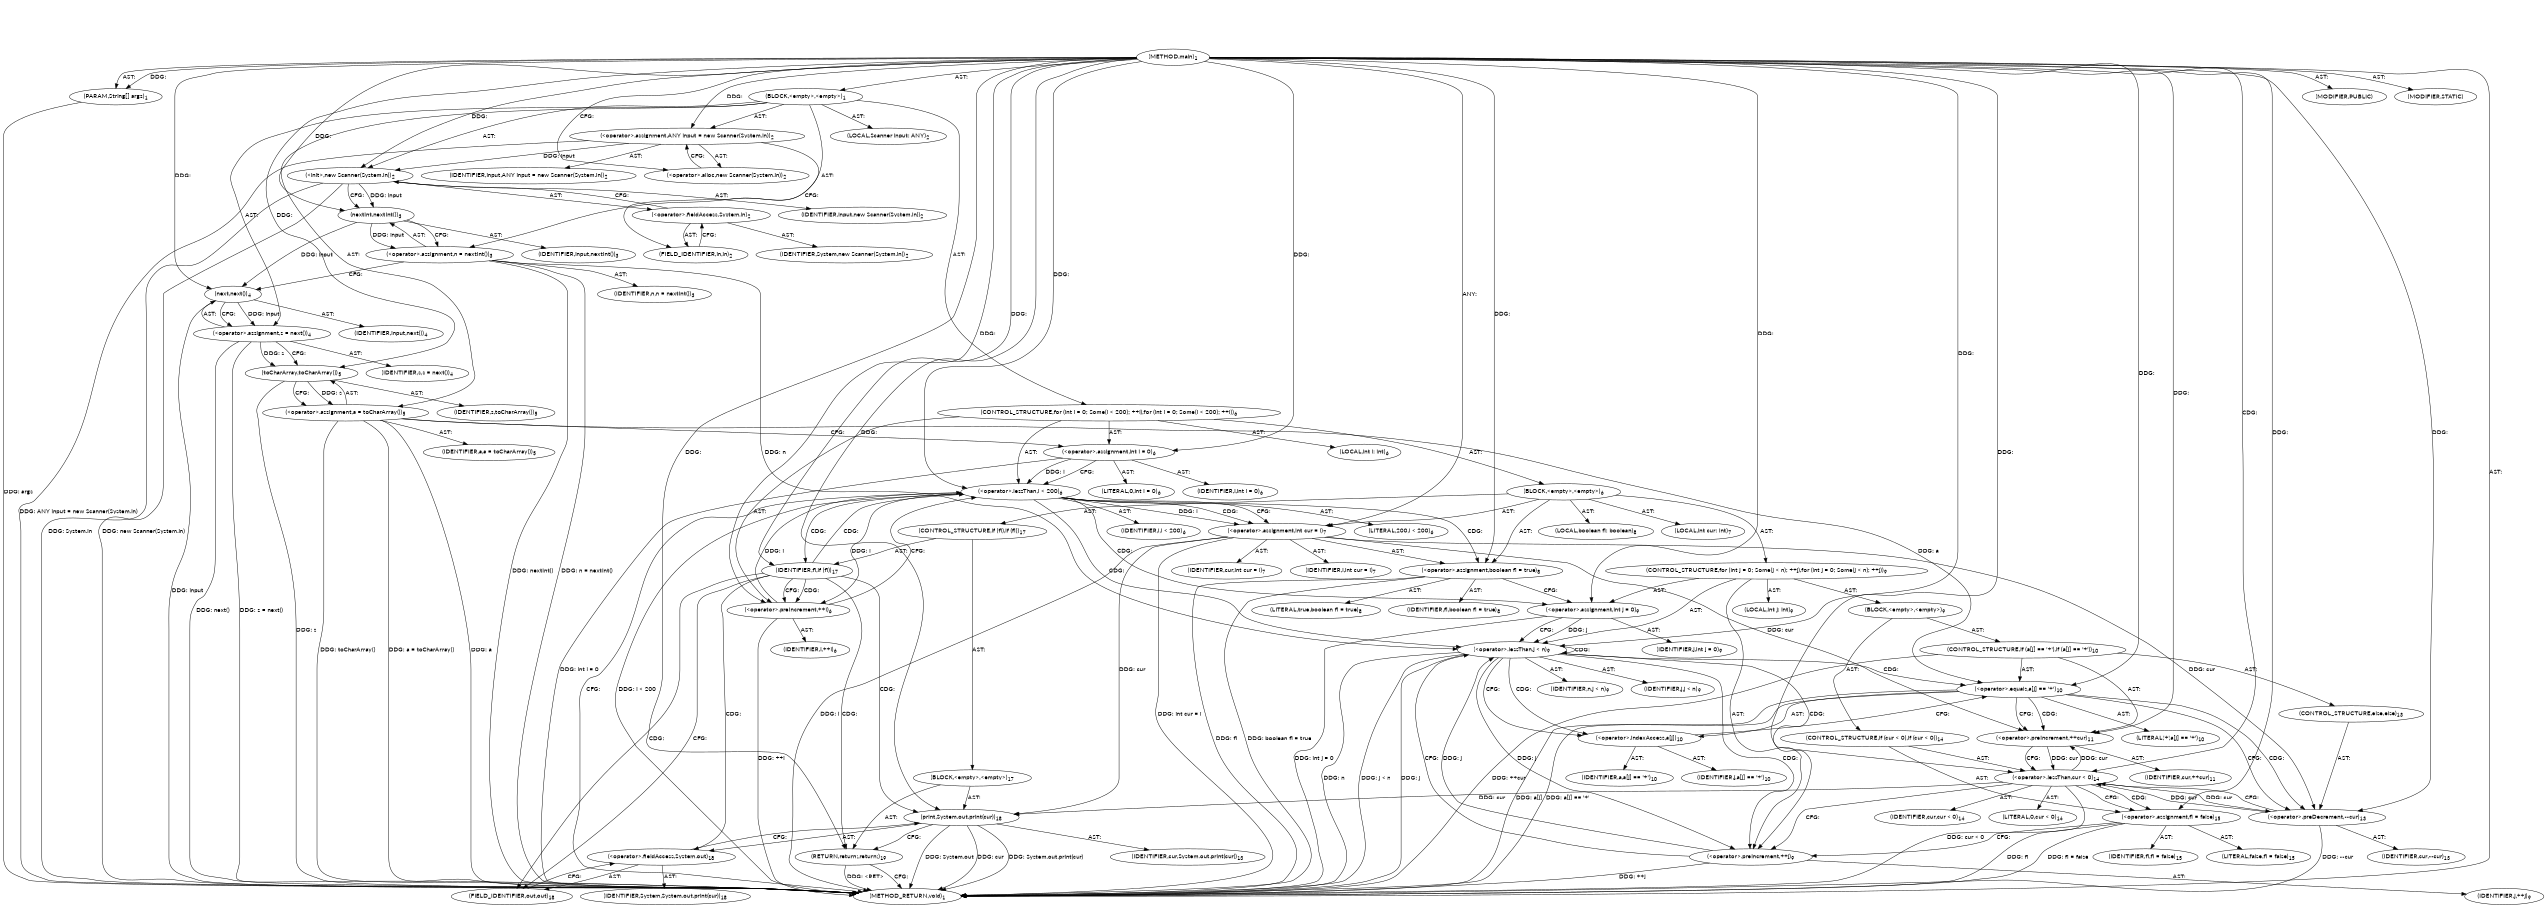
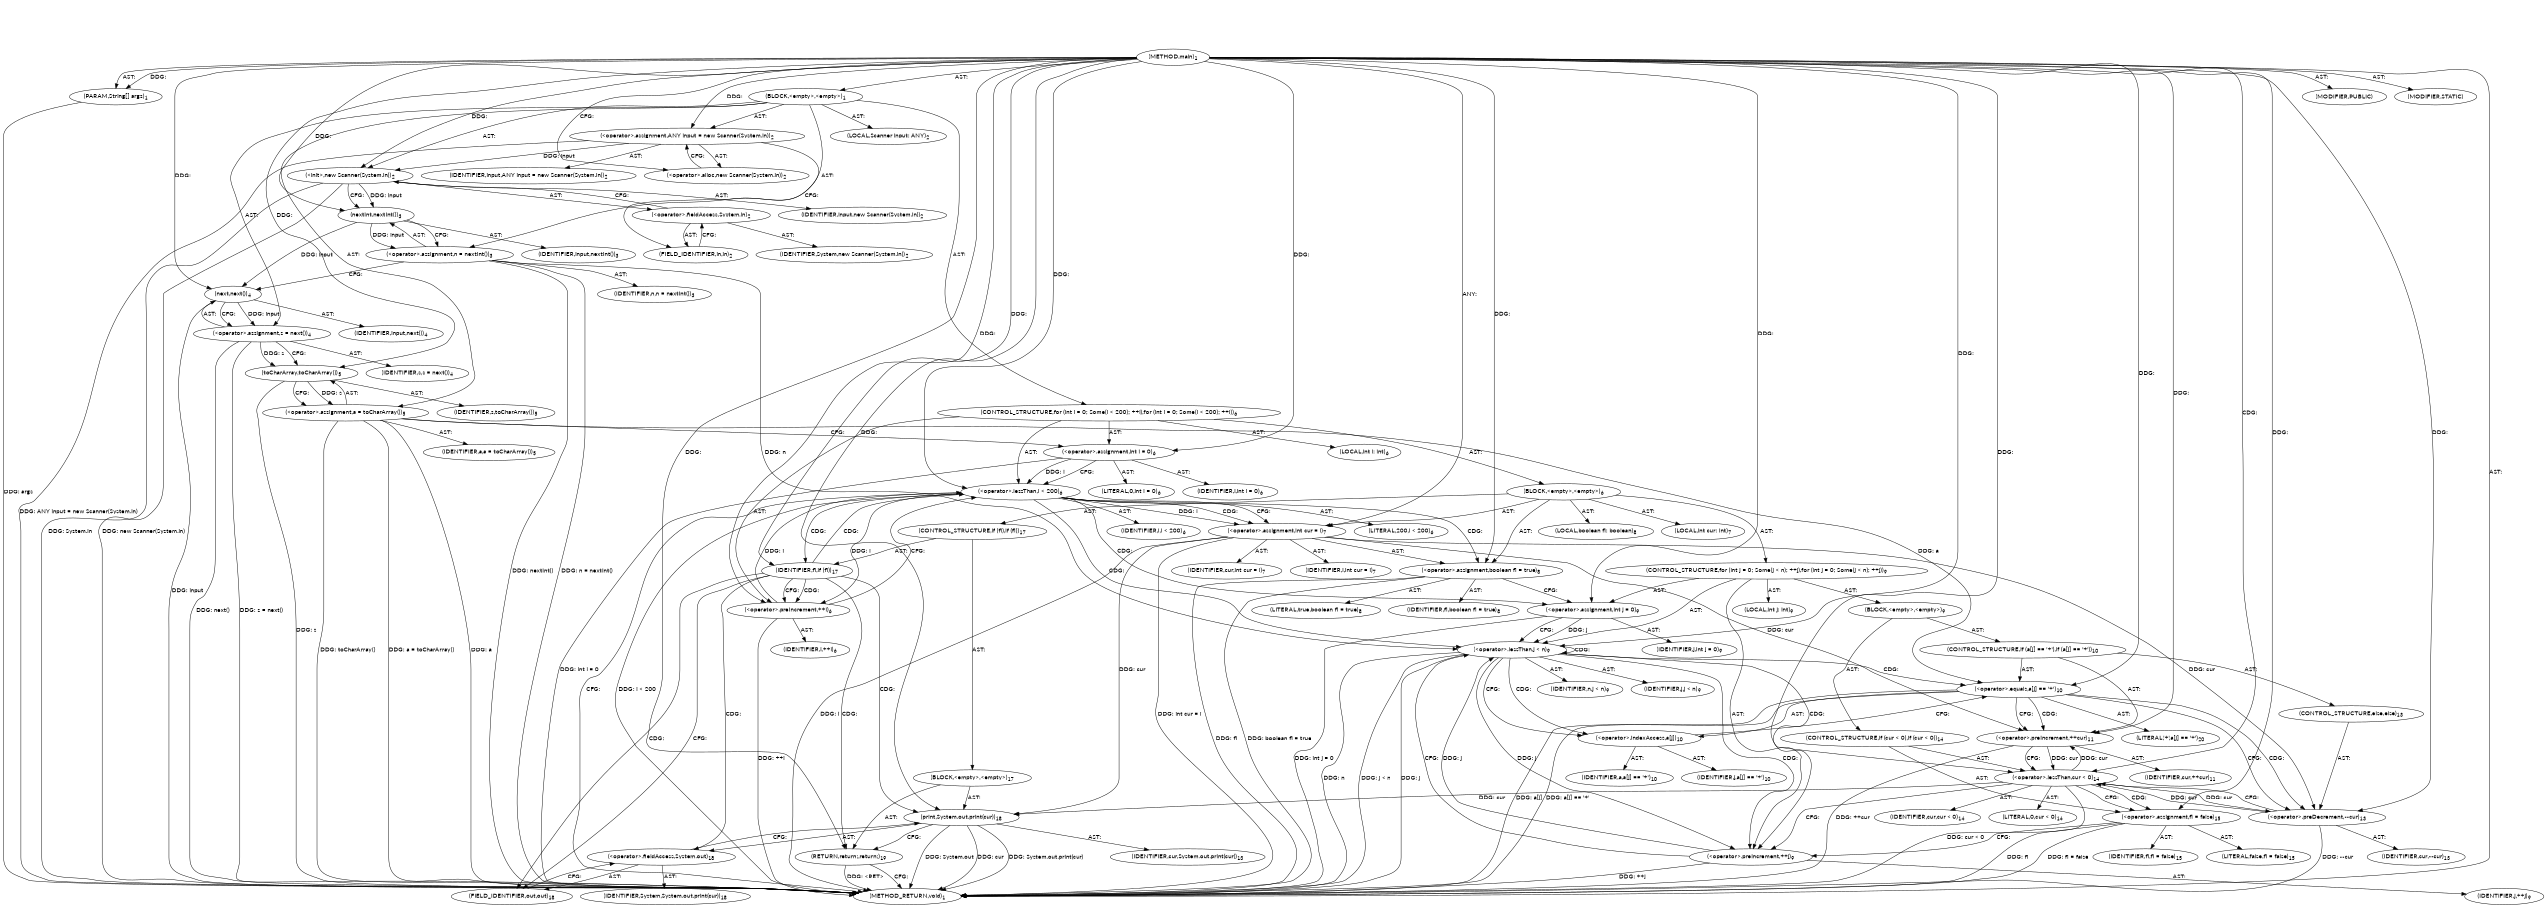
(2201, 738) -> (2201, 738)
(1474, 789) -> (1600, 885)
